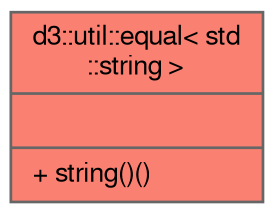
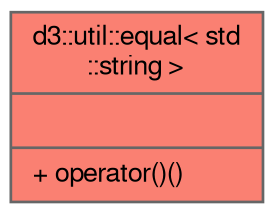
(92, 174) -> (108, 174)
